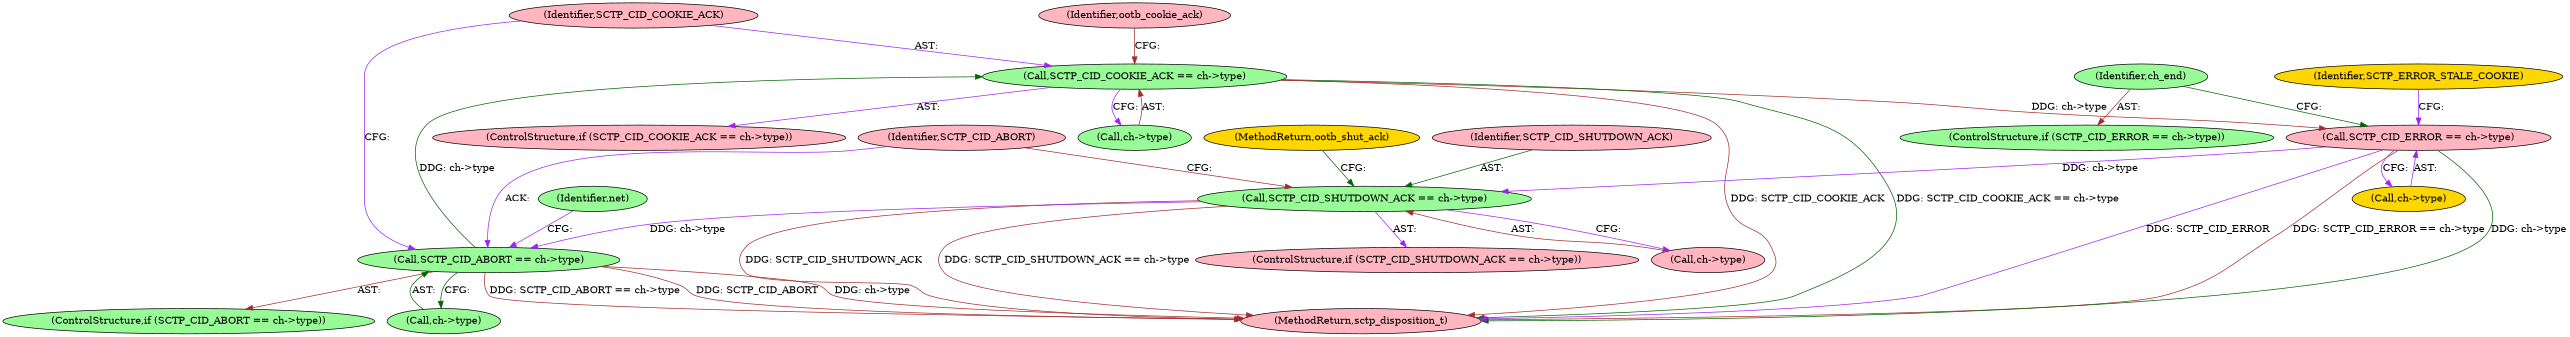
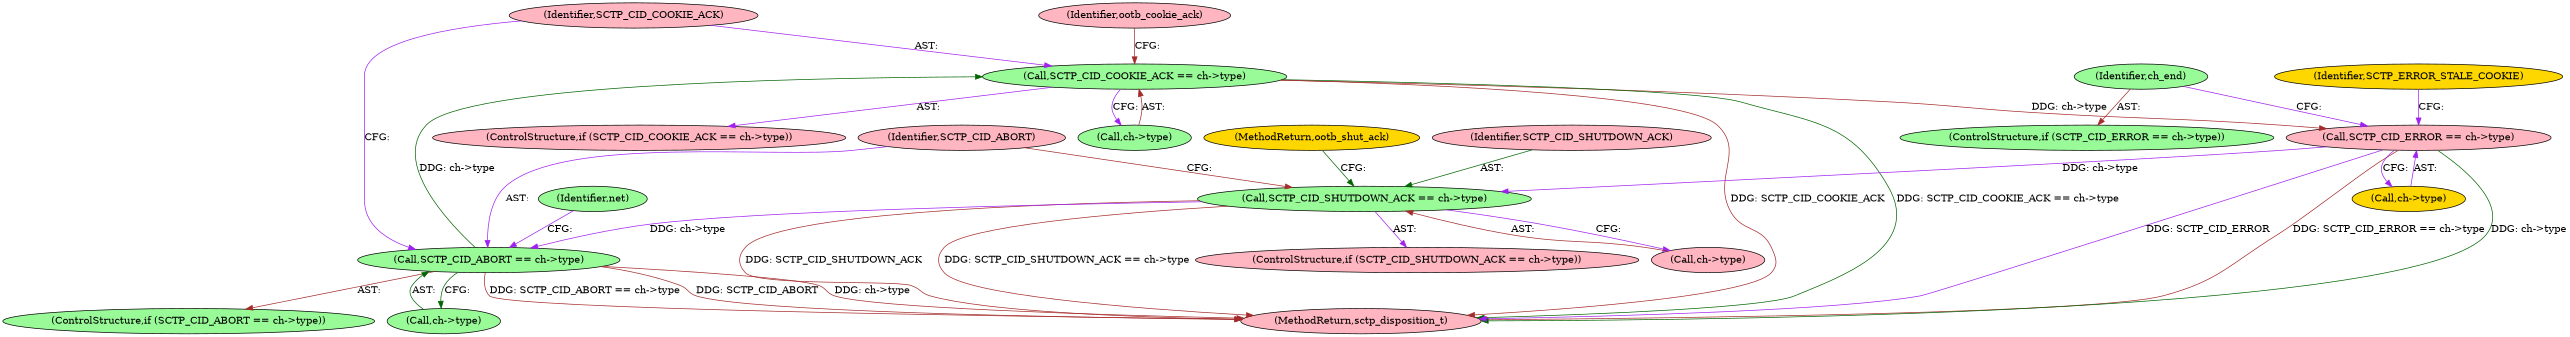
(2272, 105) -> (2272, 105)
(519, 199) -> (519, 199)
